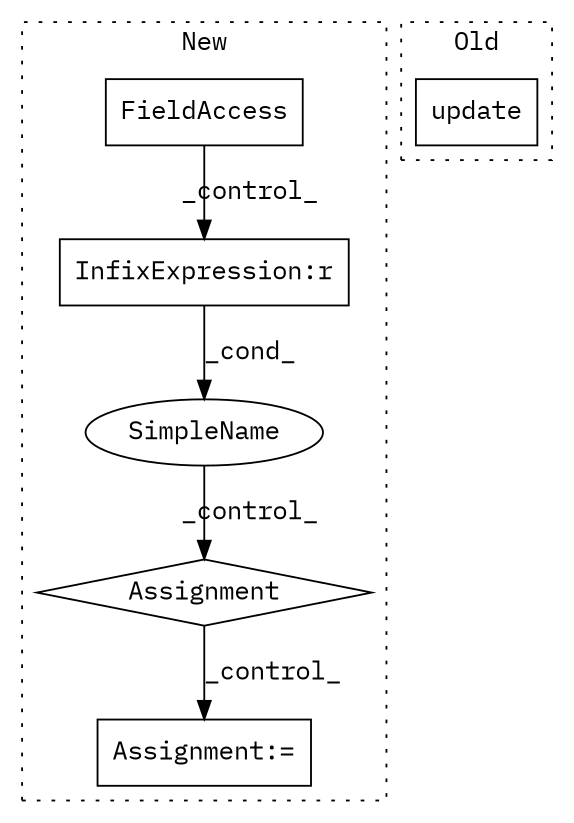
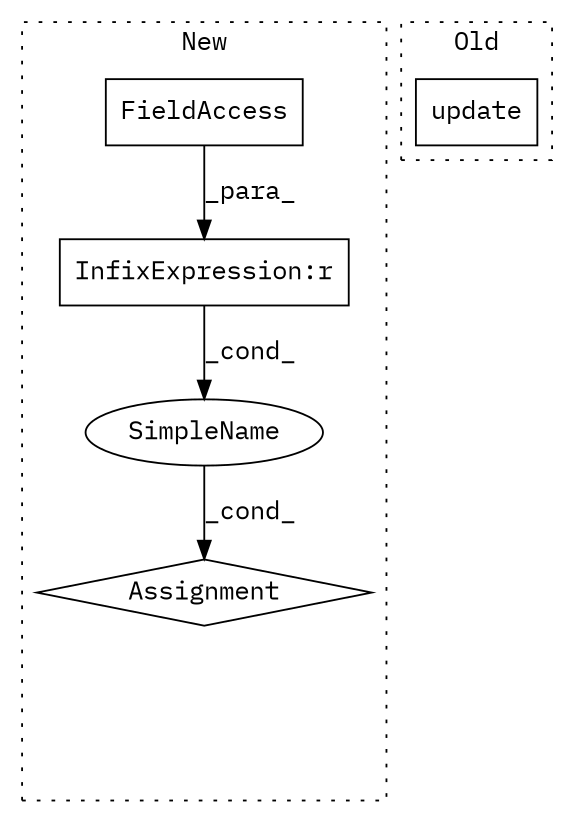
(250, 192) -> (250, 192)
(250, 513) -> (250, 513)
(204, 753) -> none
